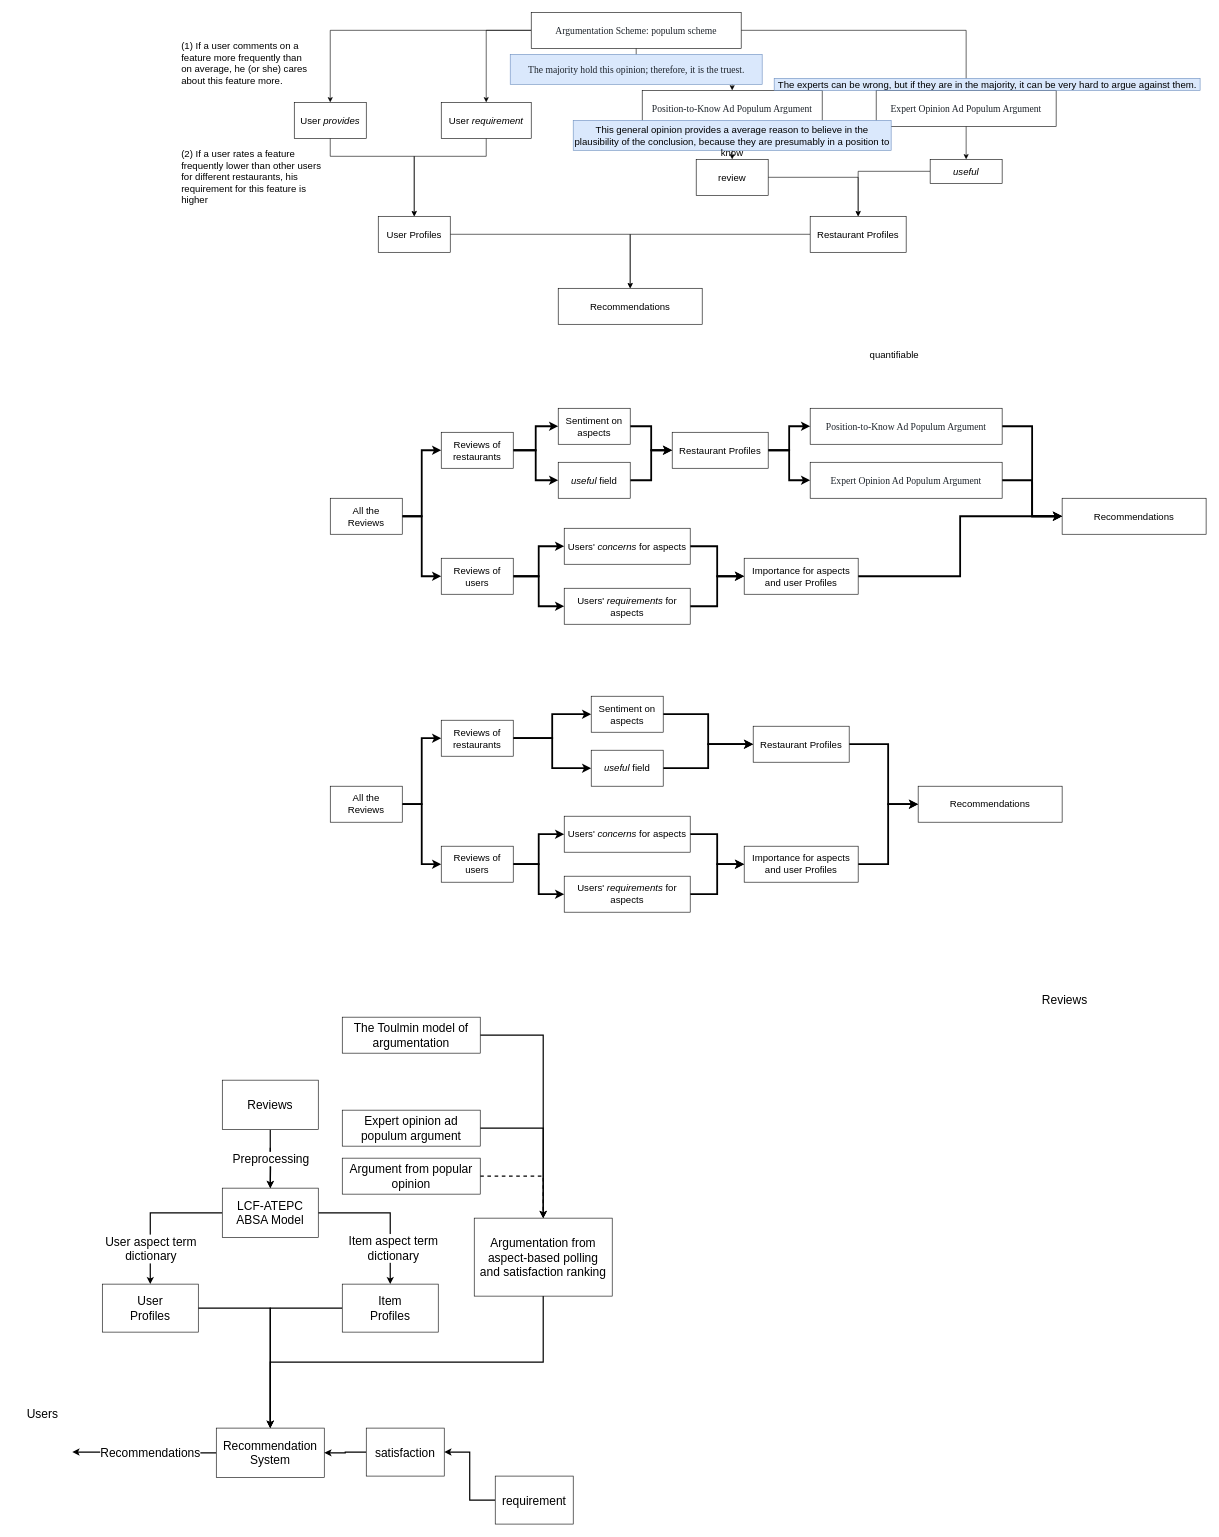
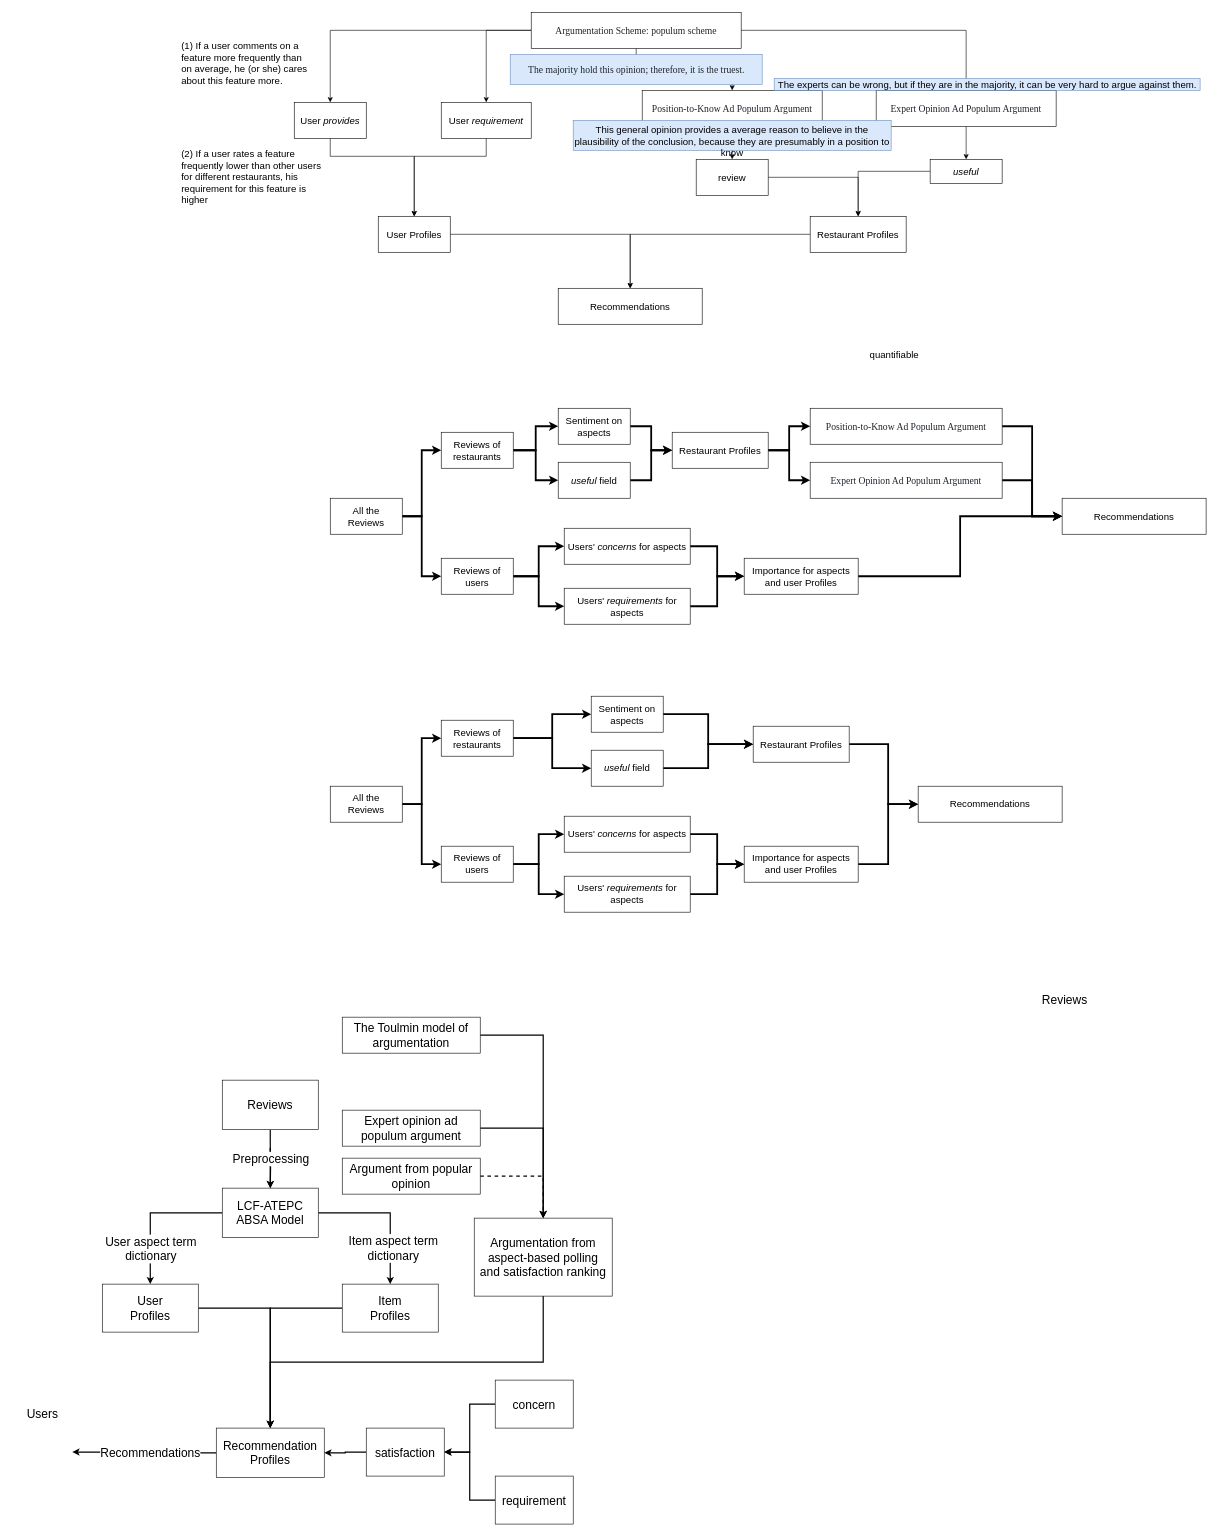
none -> (534, 1404)
none -> (470, 1415)
(270, 1453) -> (270, 1453)
